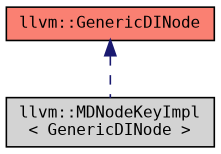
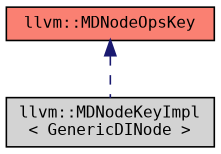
(110, 24) -> (110, 24)
